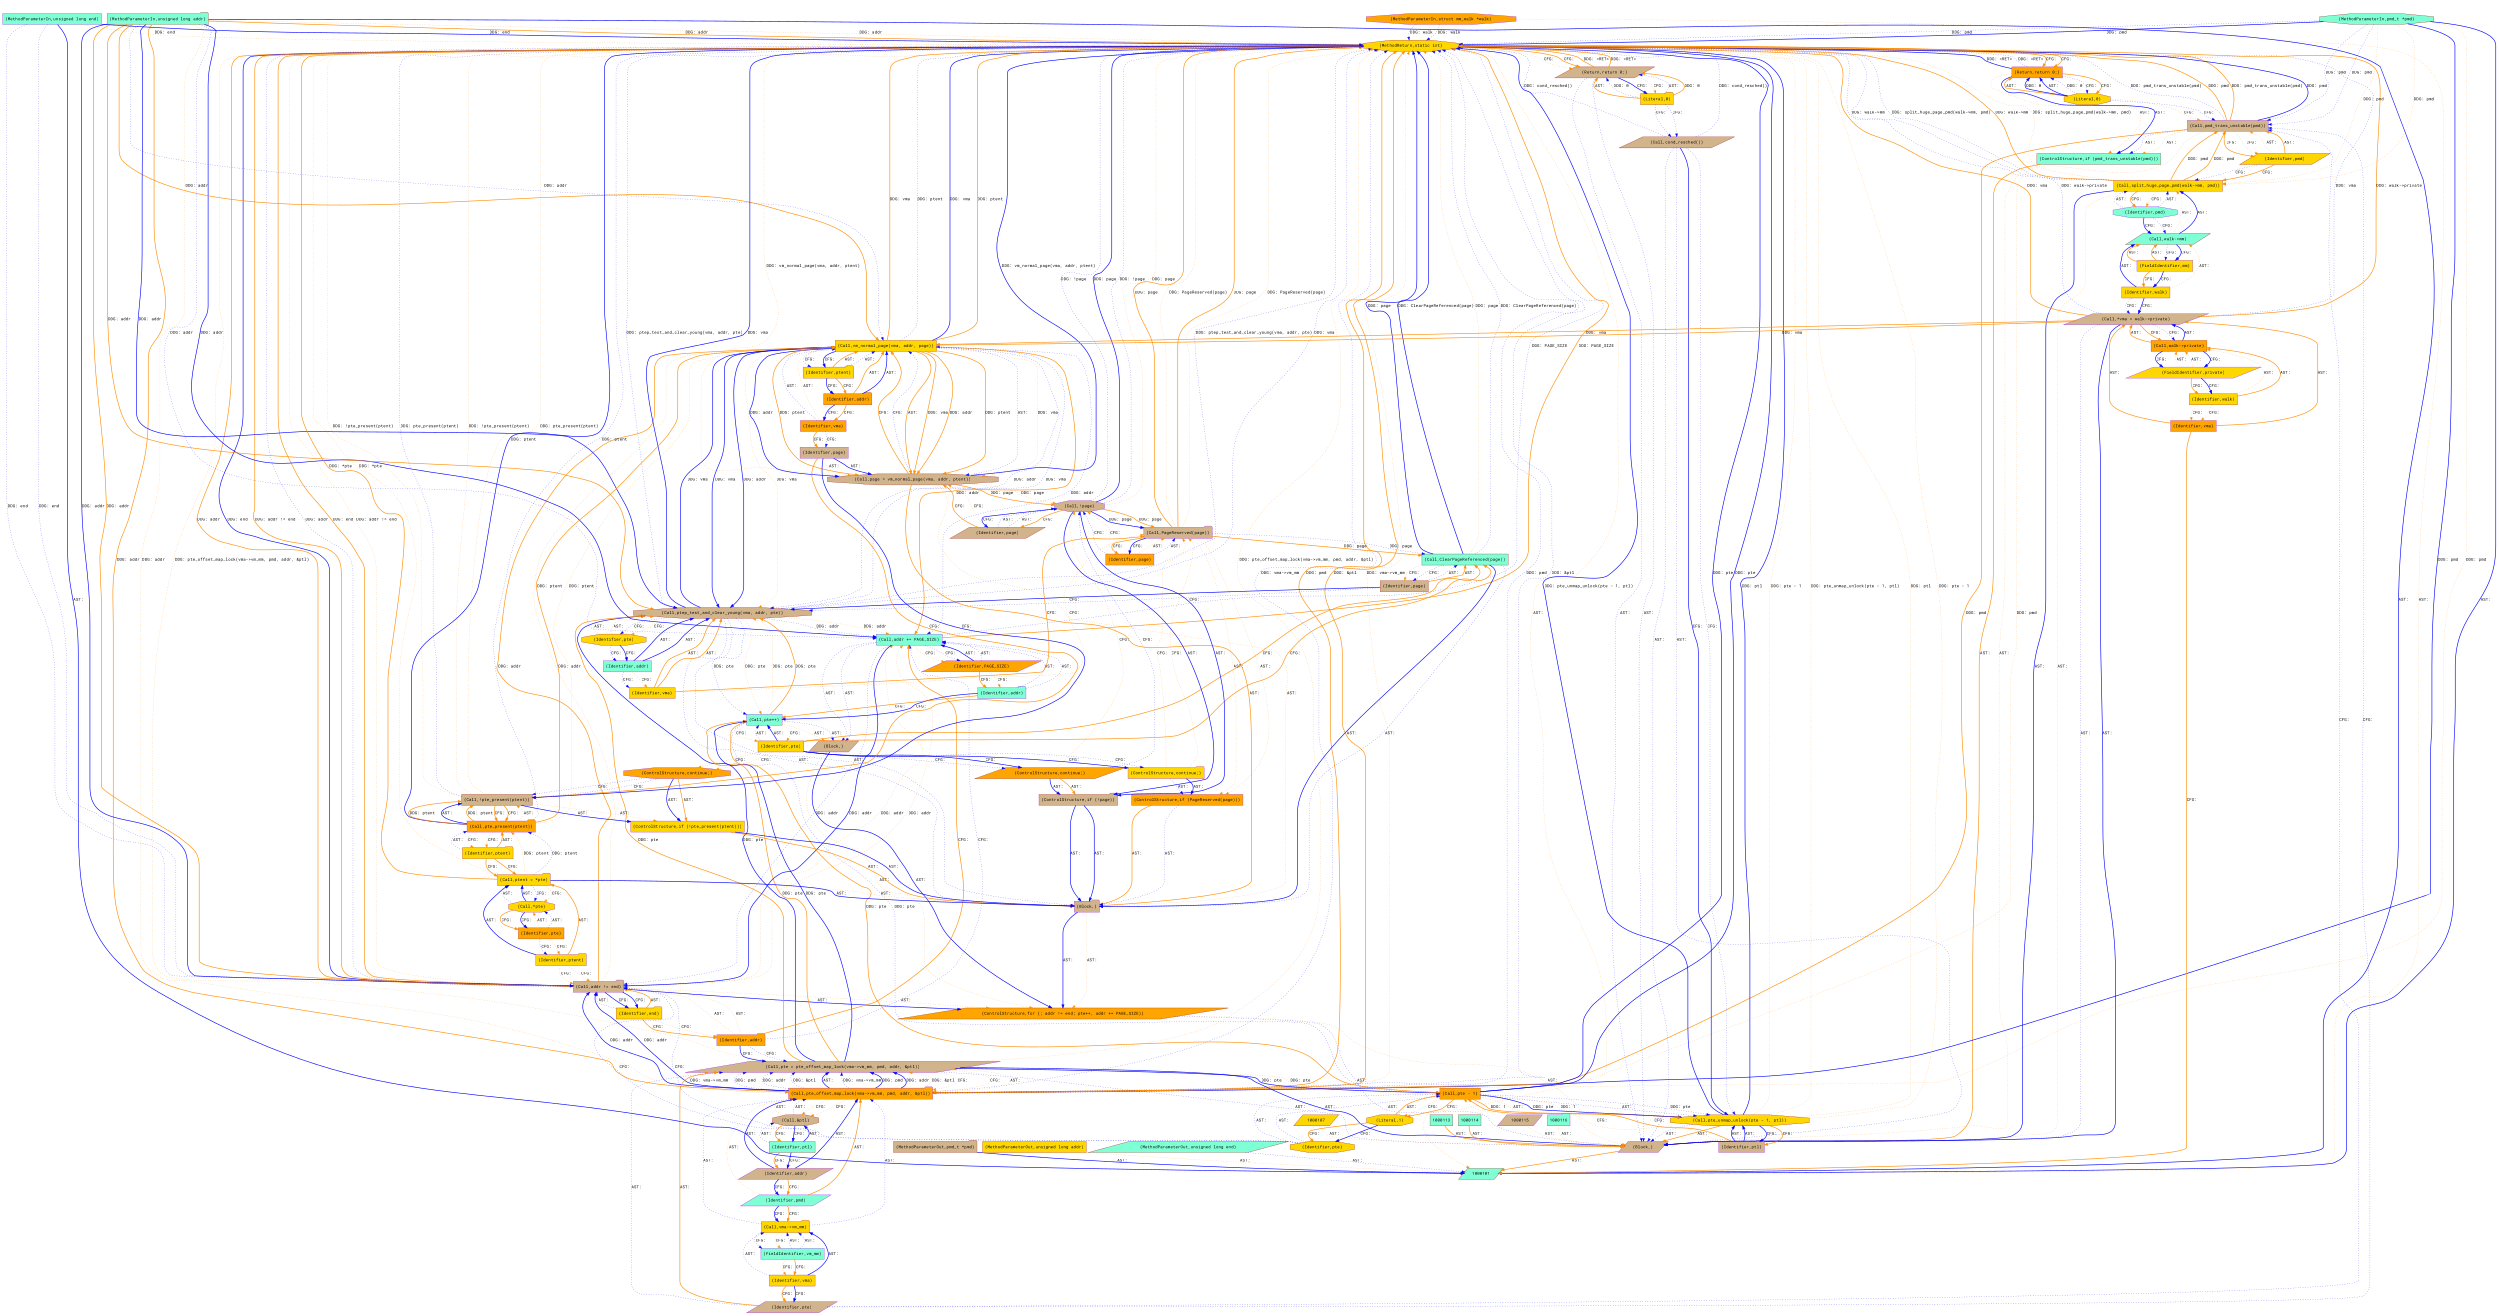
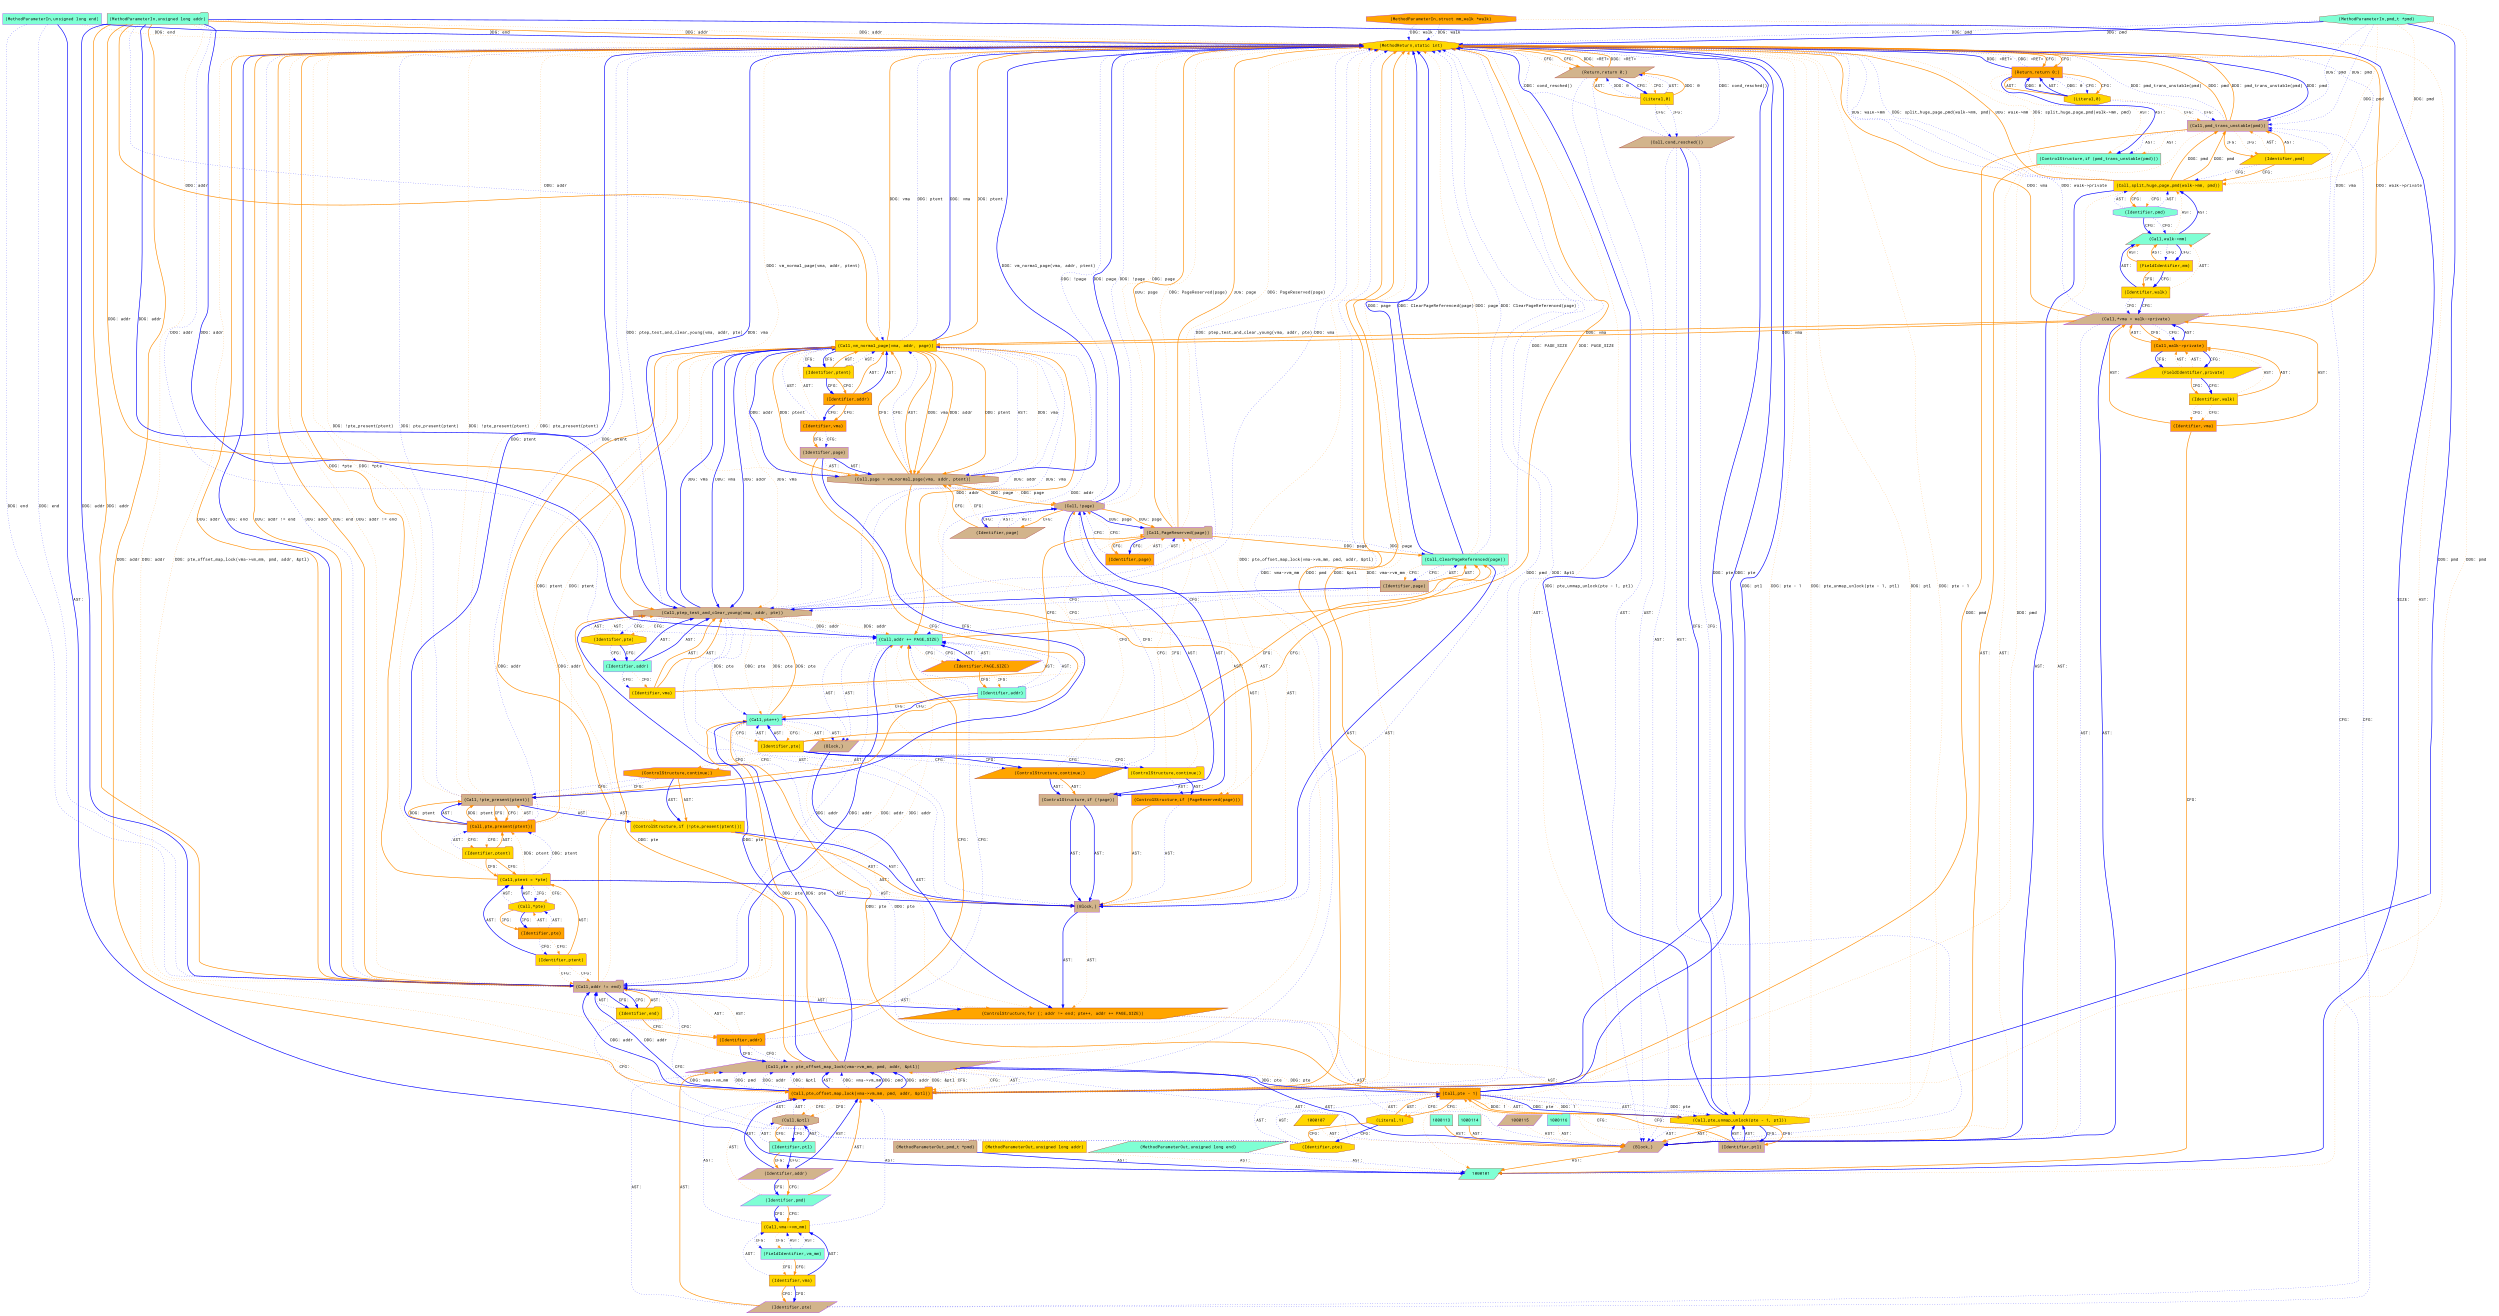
(2405, 600) -> (2405, 600)
(2401, 991) -> none
